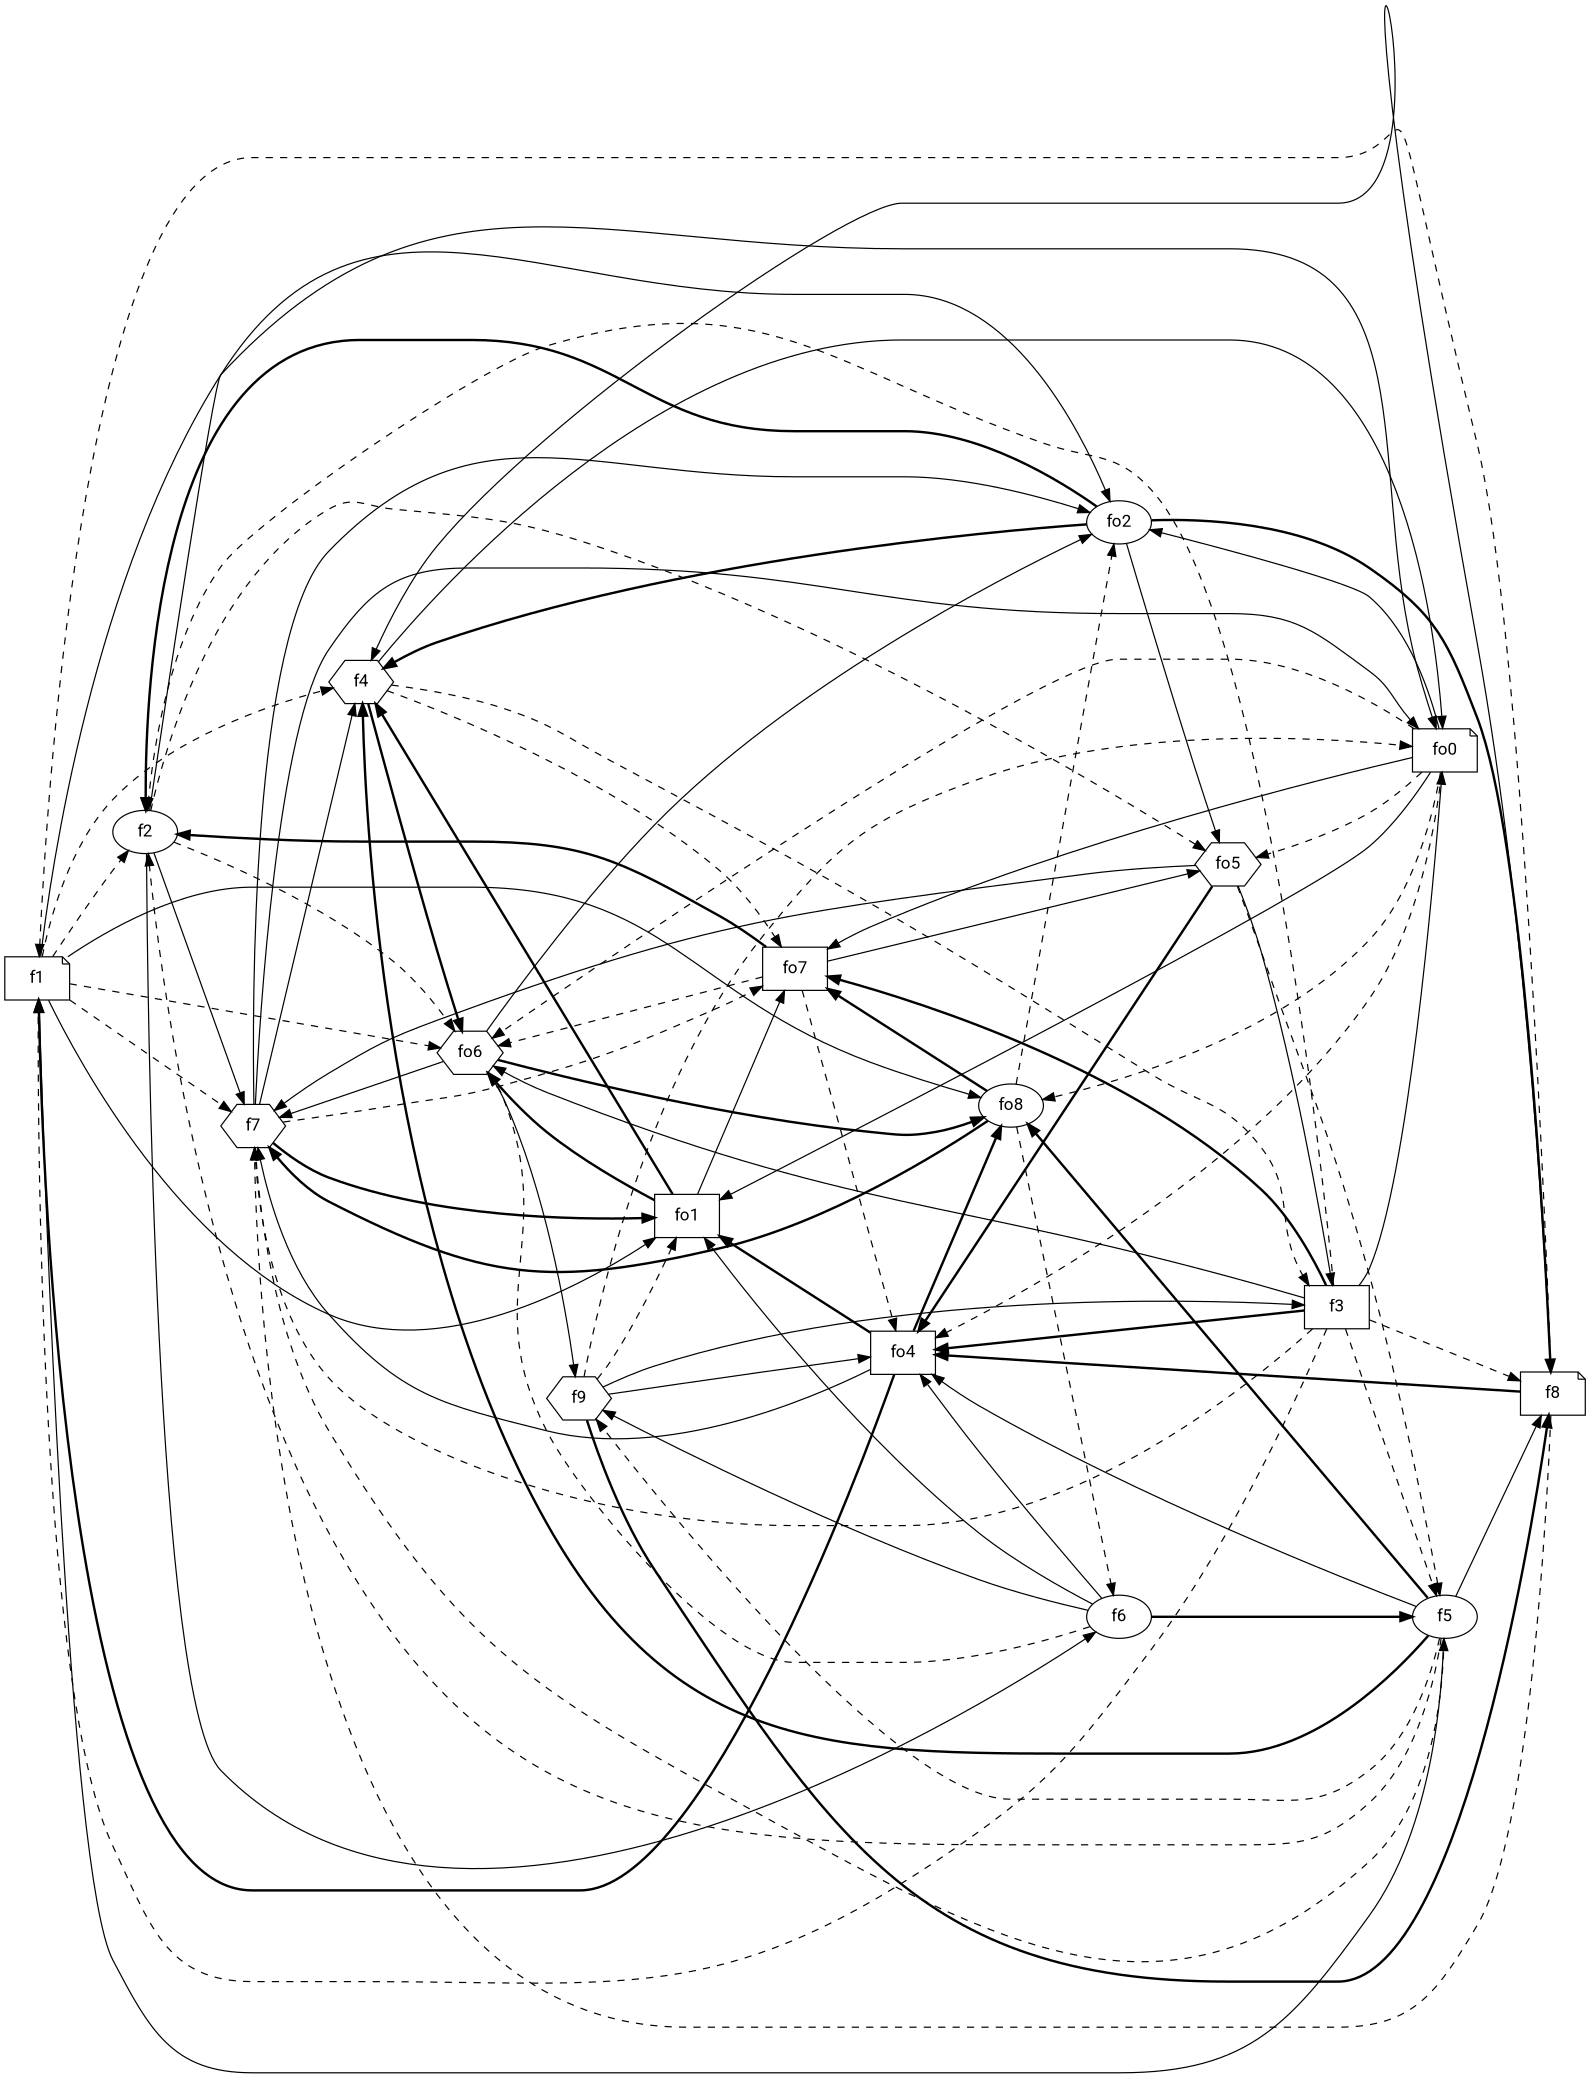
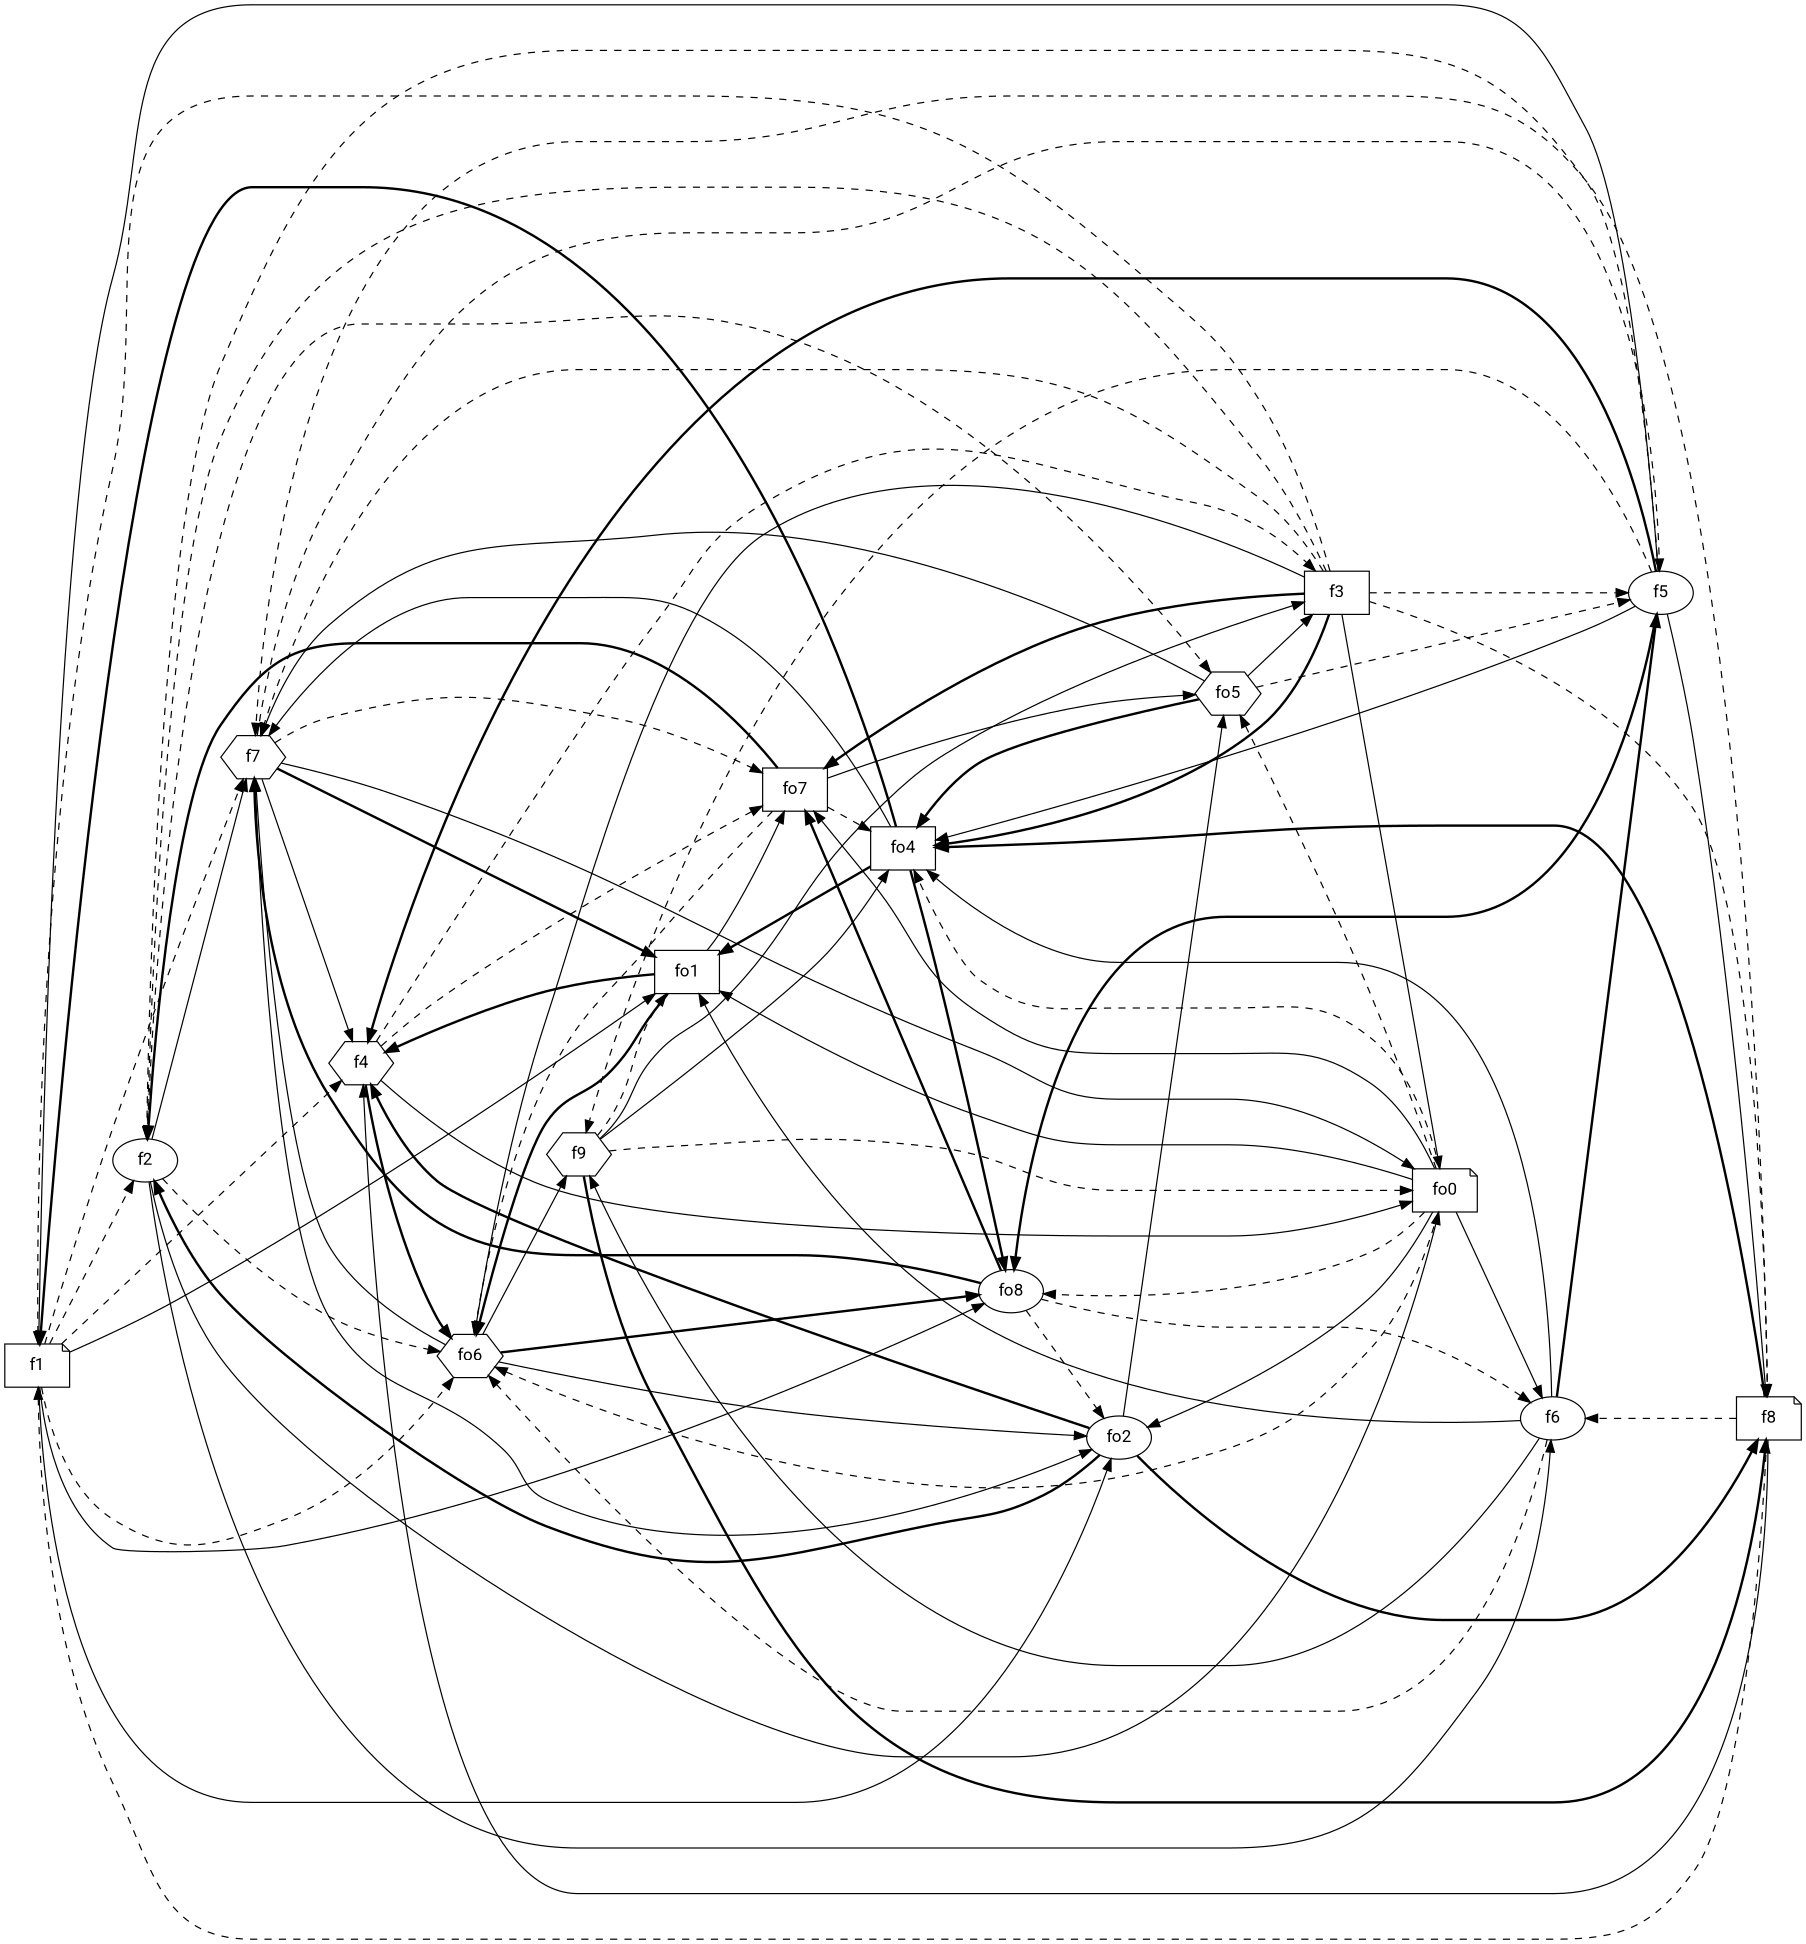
none -> (1497, 1300)
none -> (1667, 1418)
